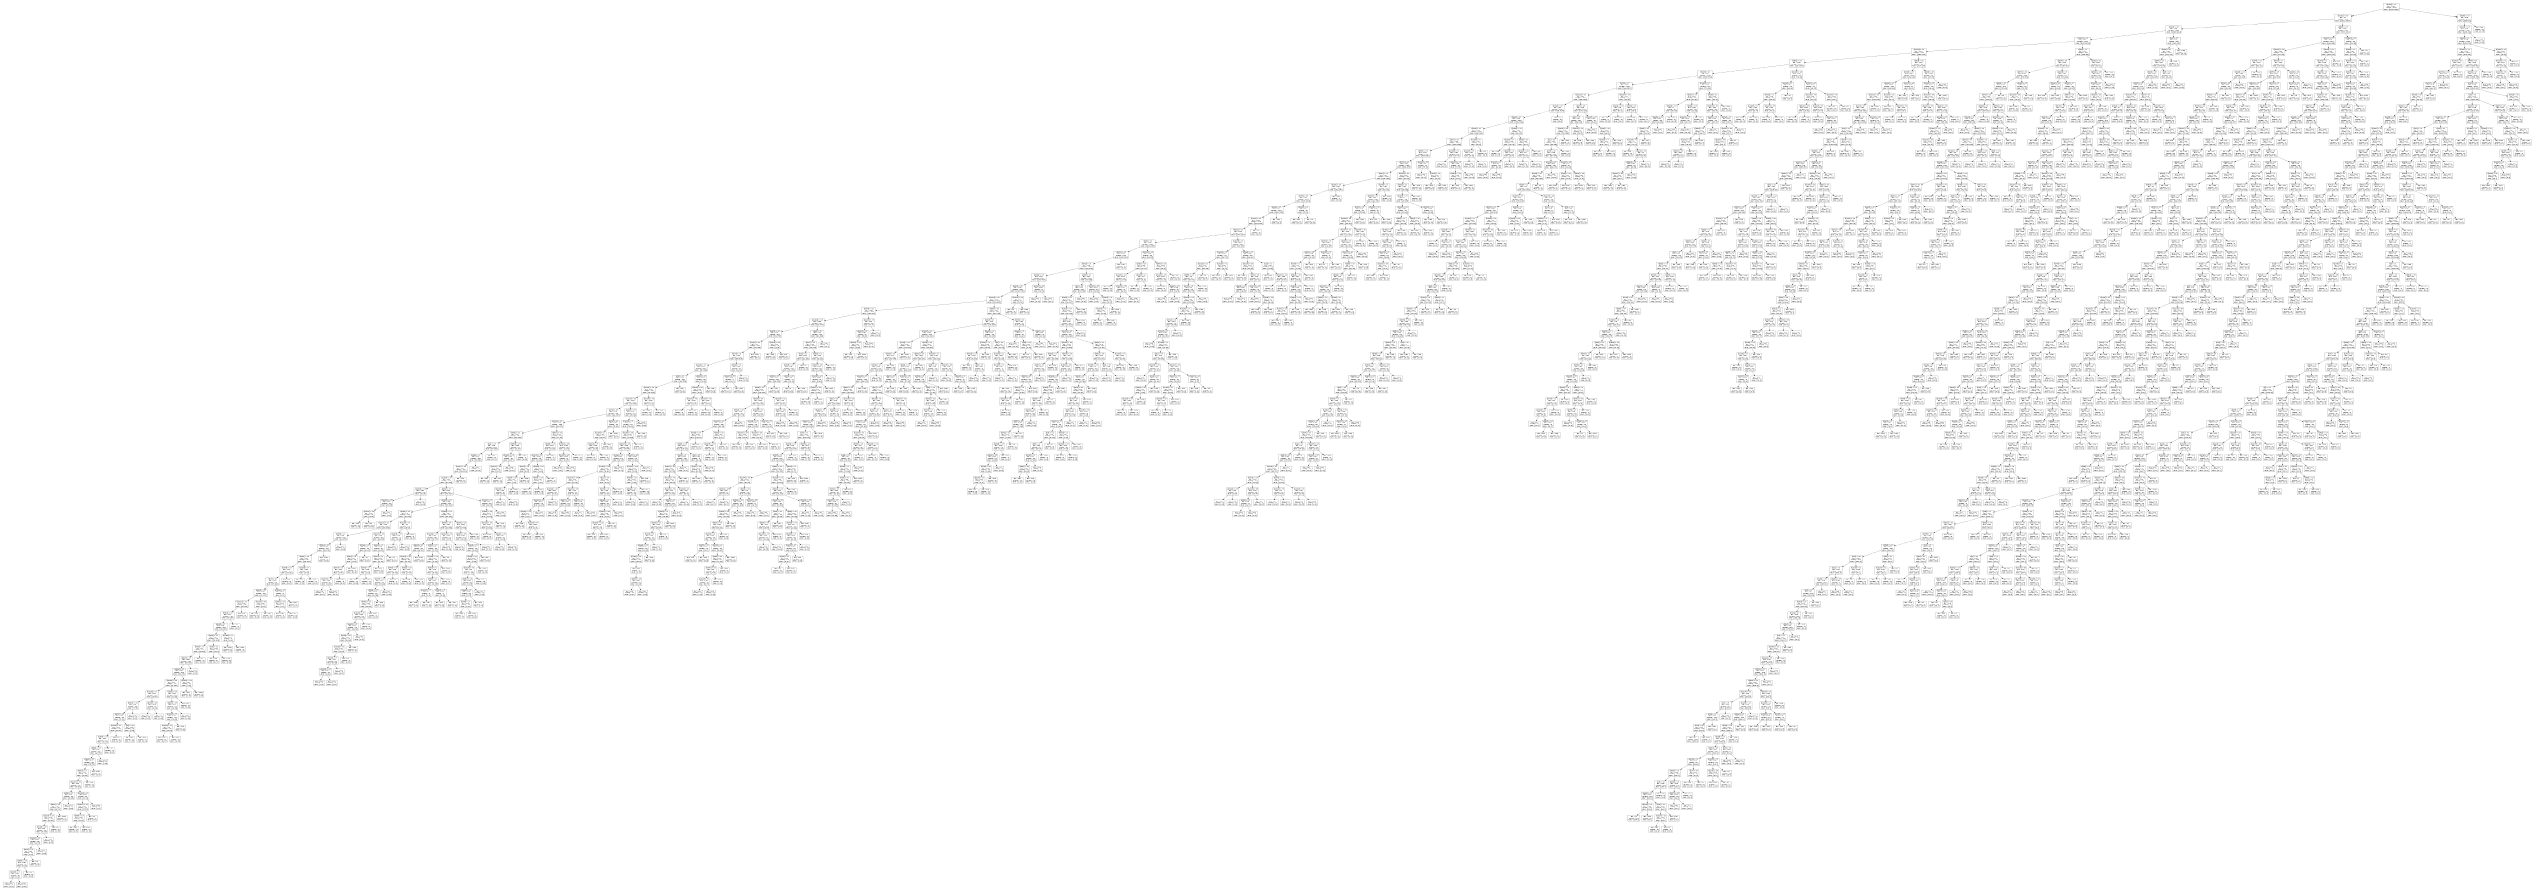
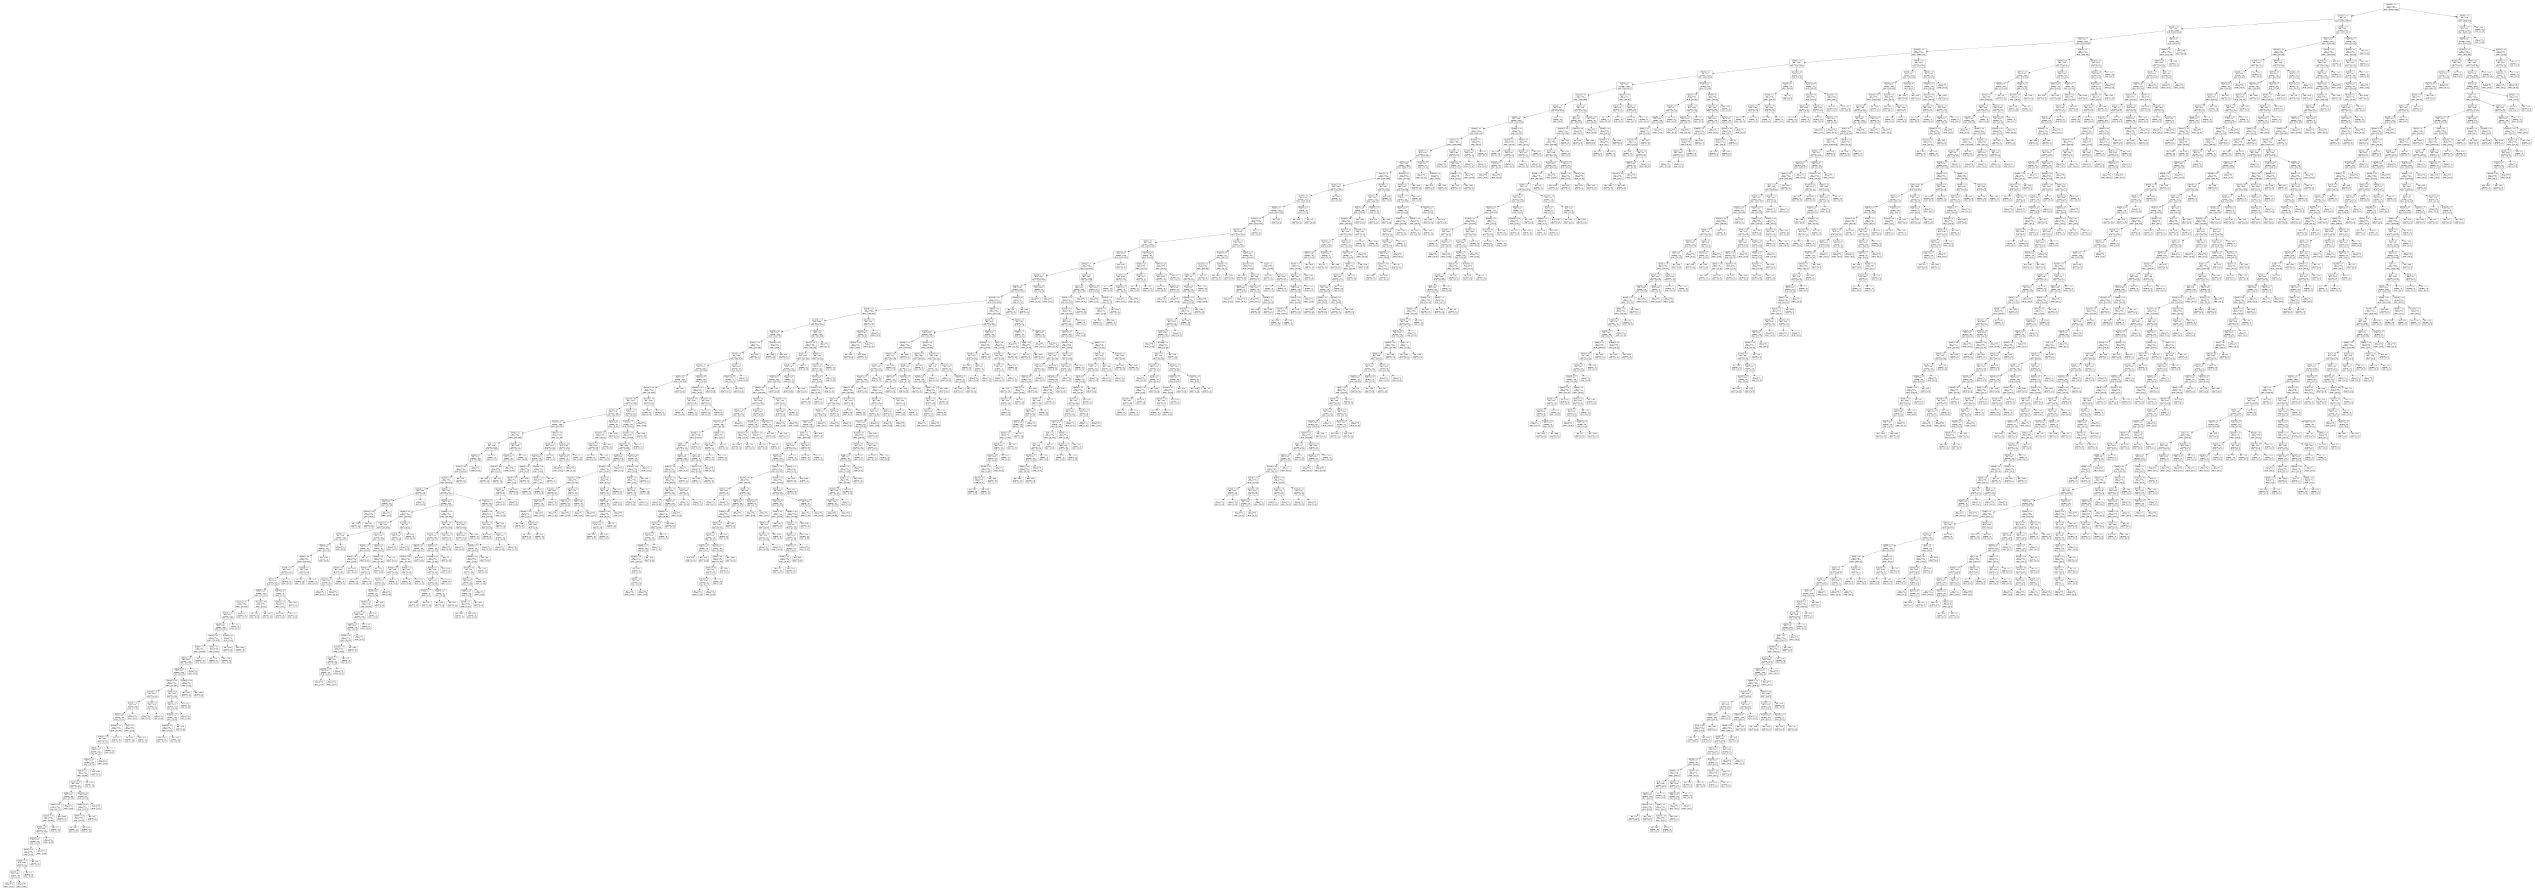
(931, 396) -> (930, 395)
